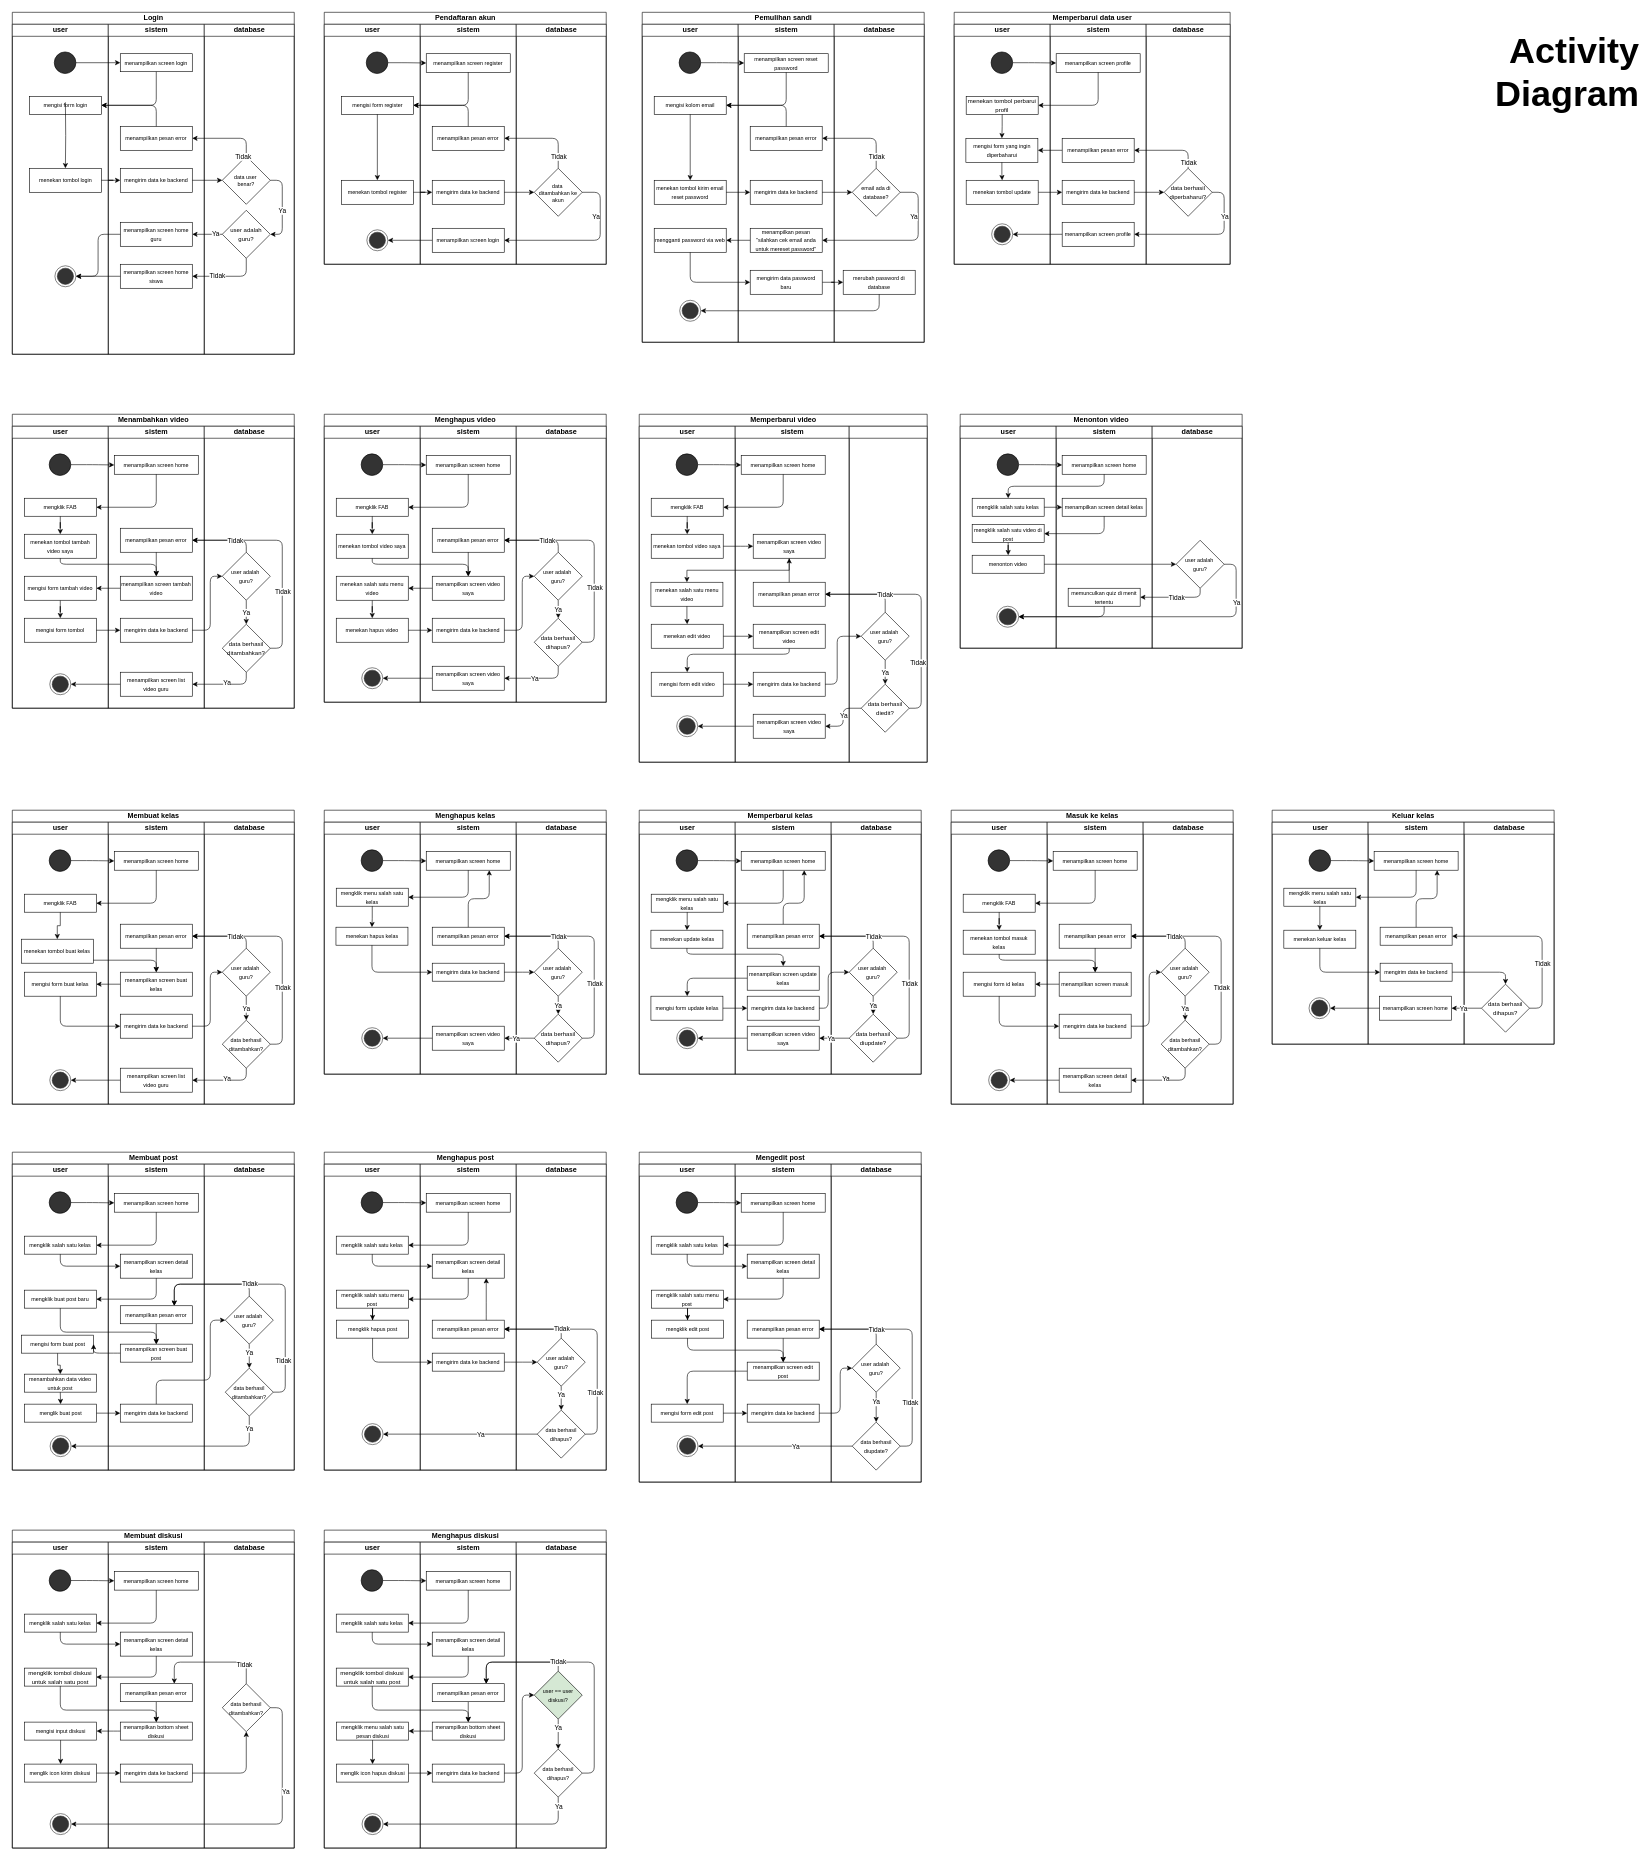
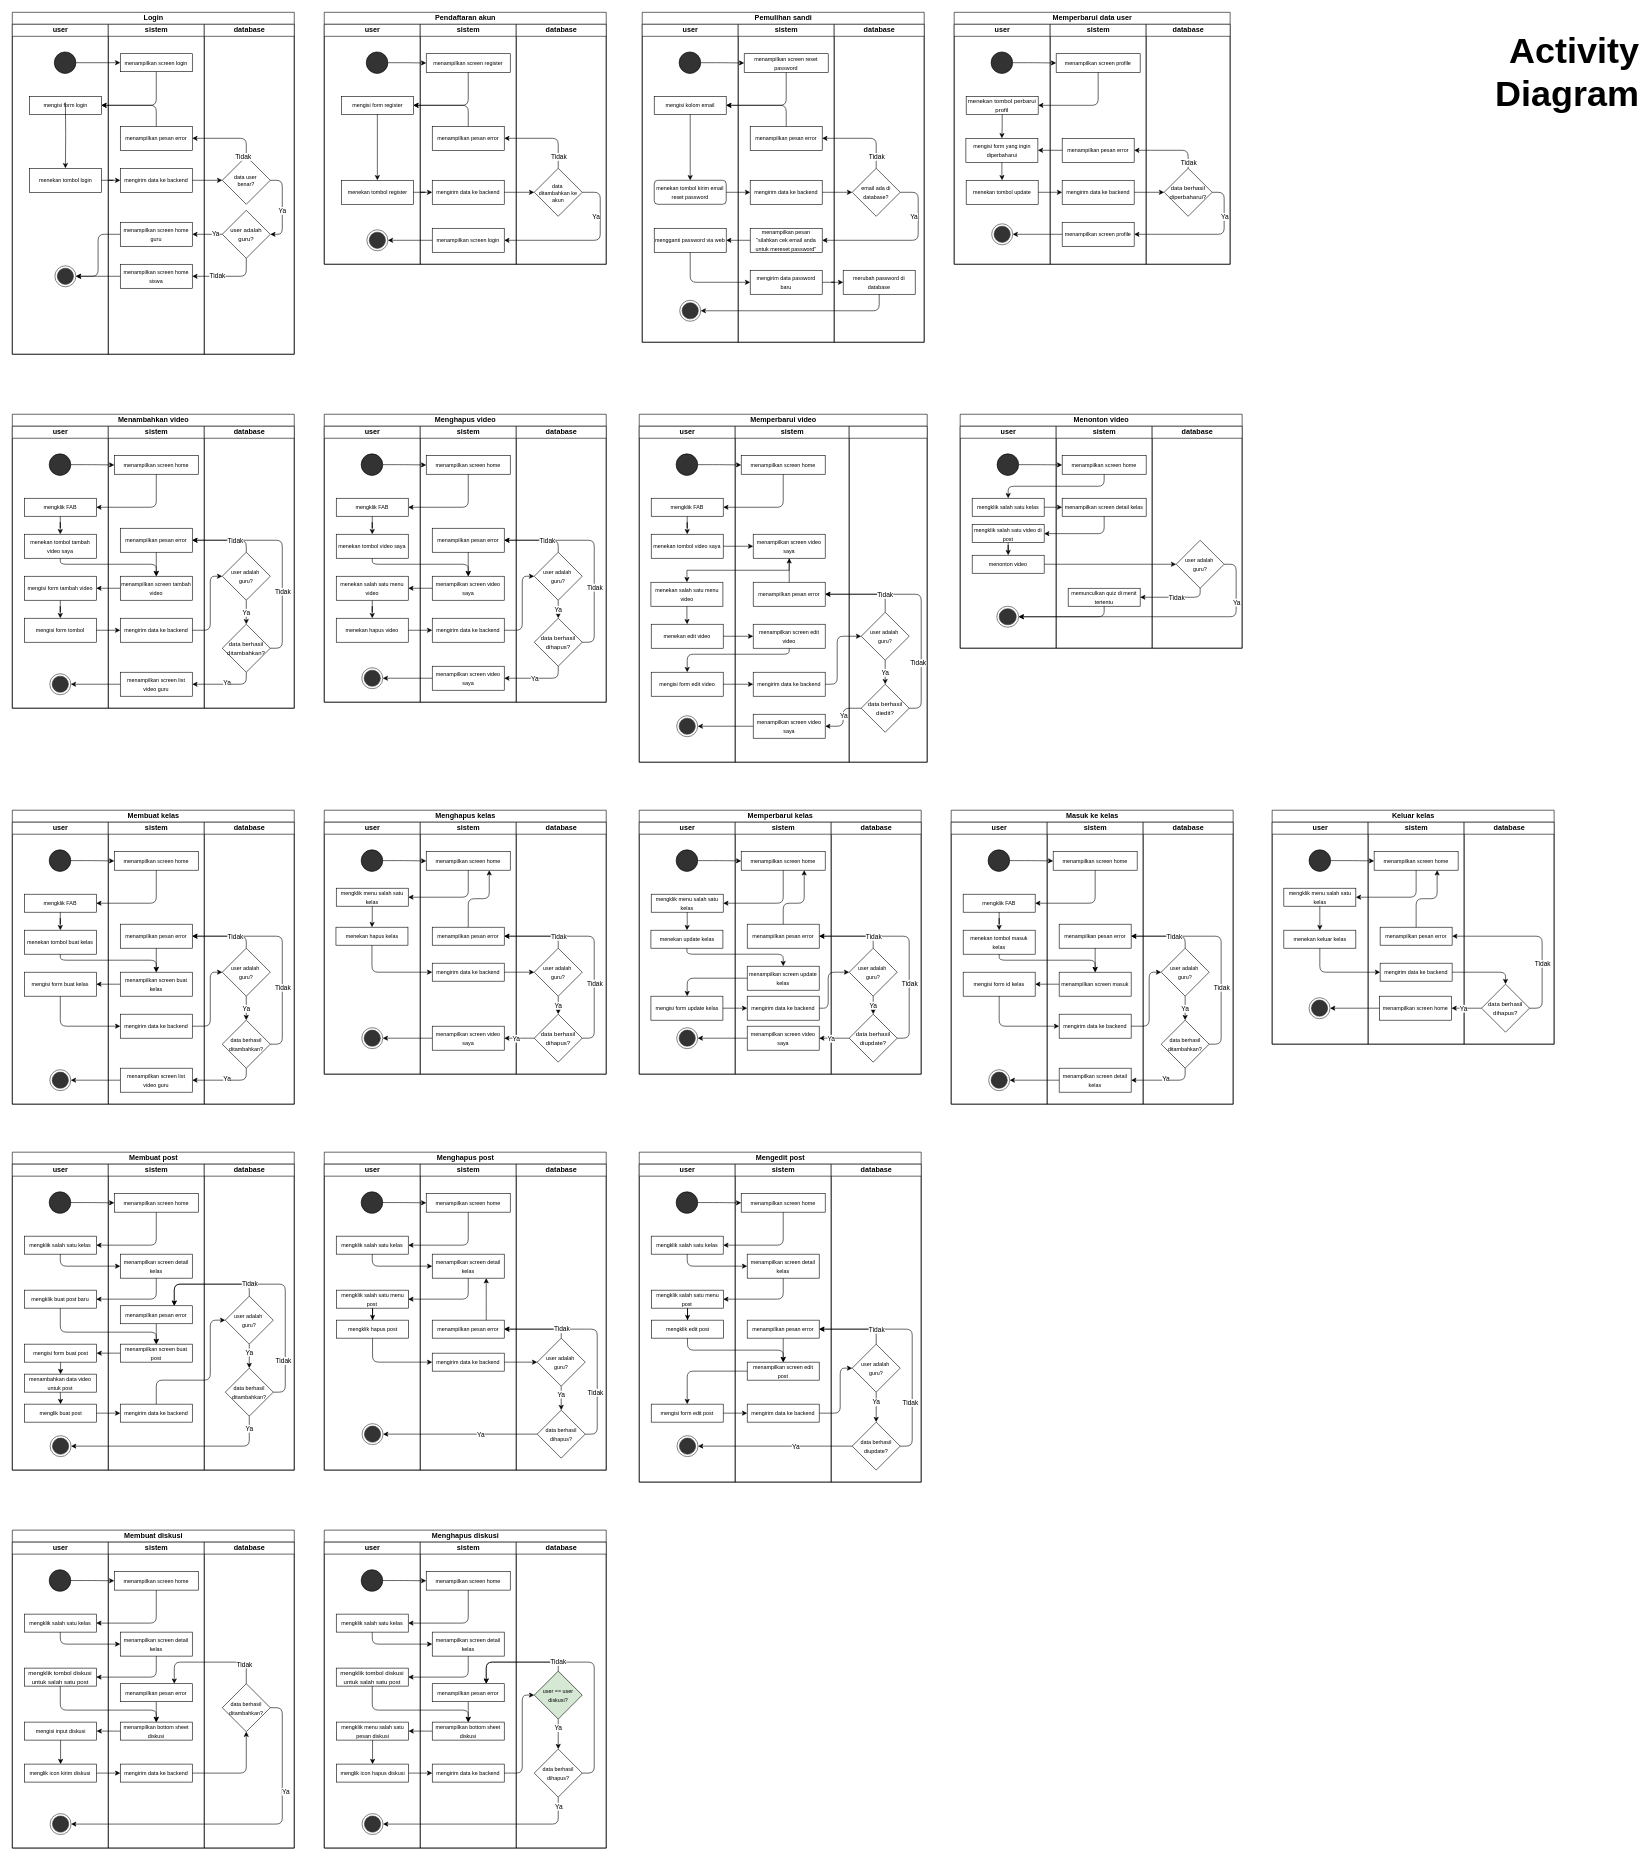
(690, 192) -> (690, 192)
(57, 951) -> (60, 942)
(58, 1344) -> (61, 1353)
